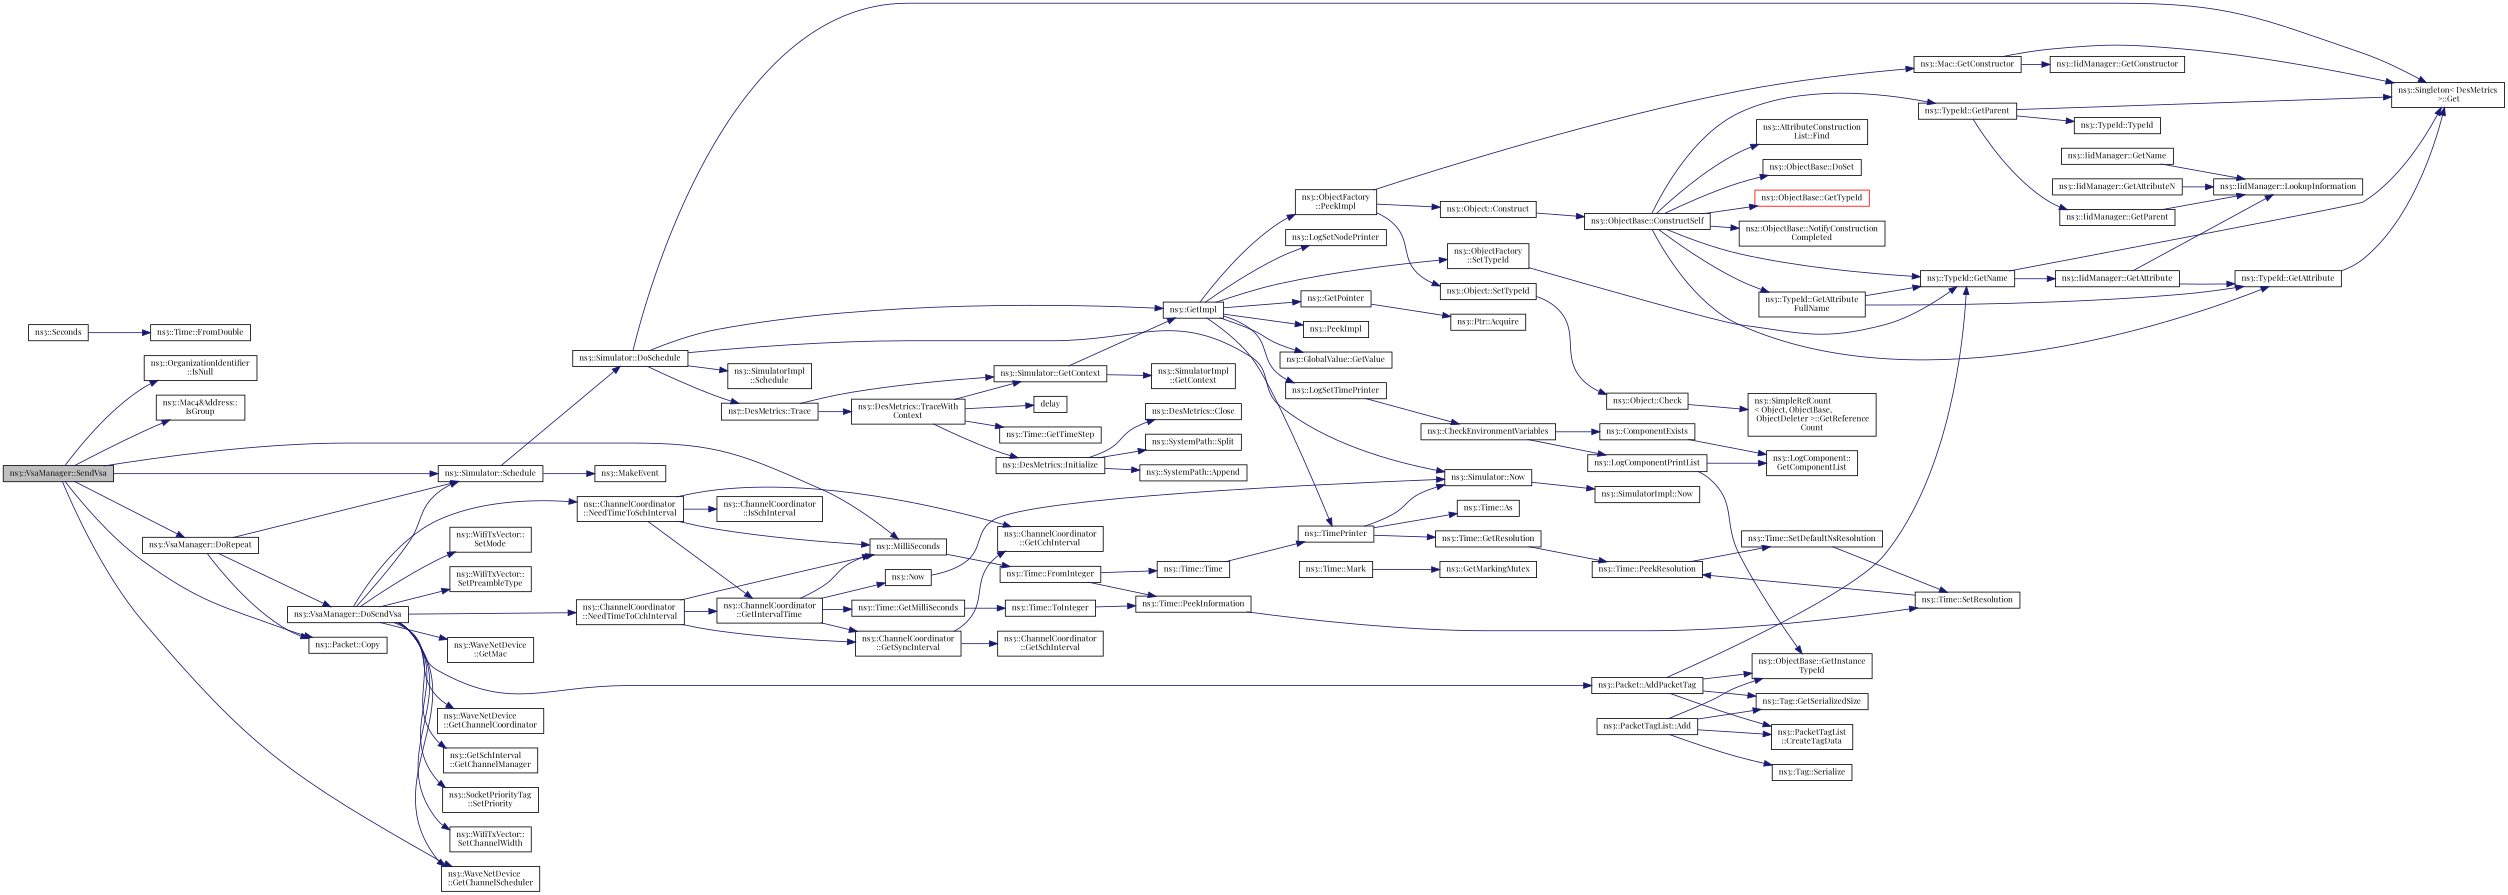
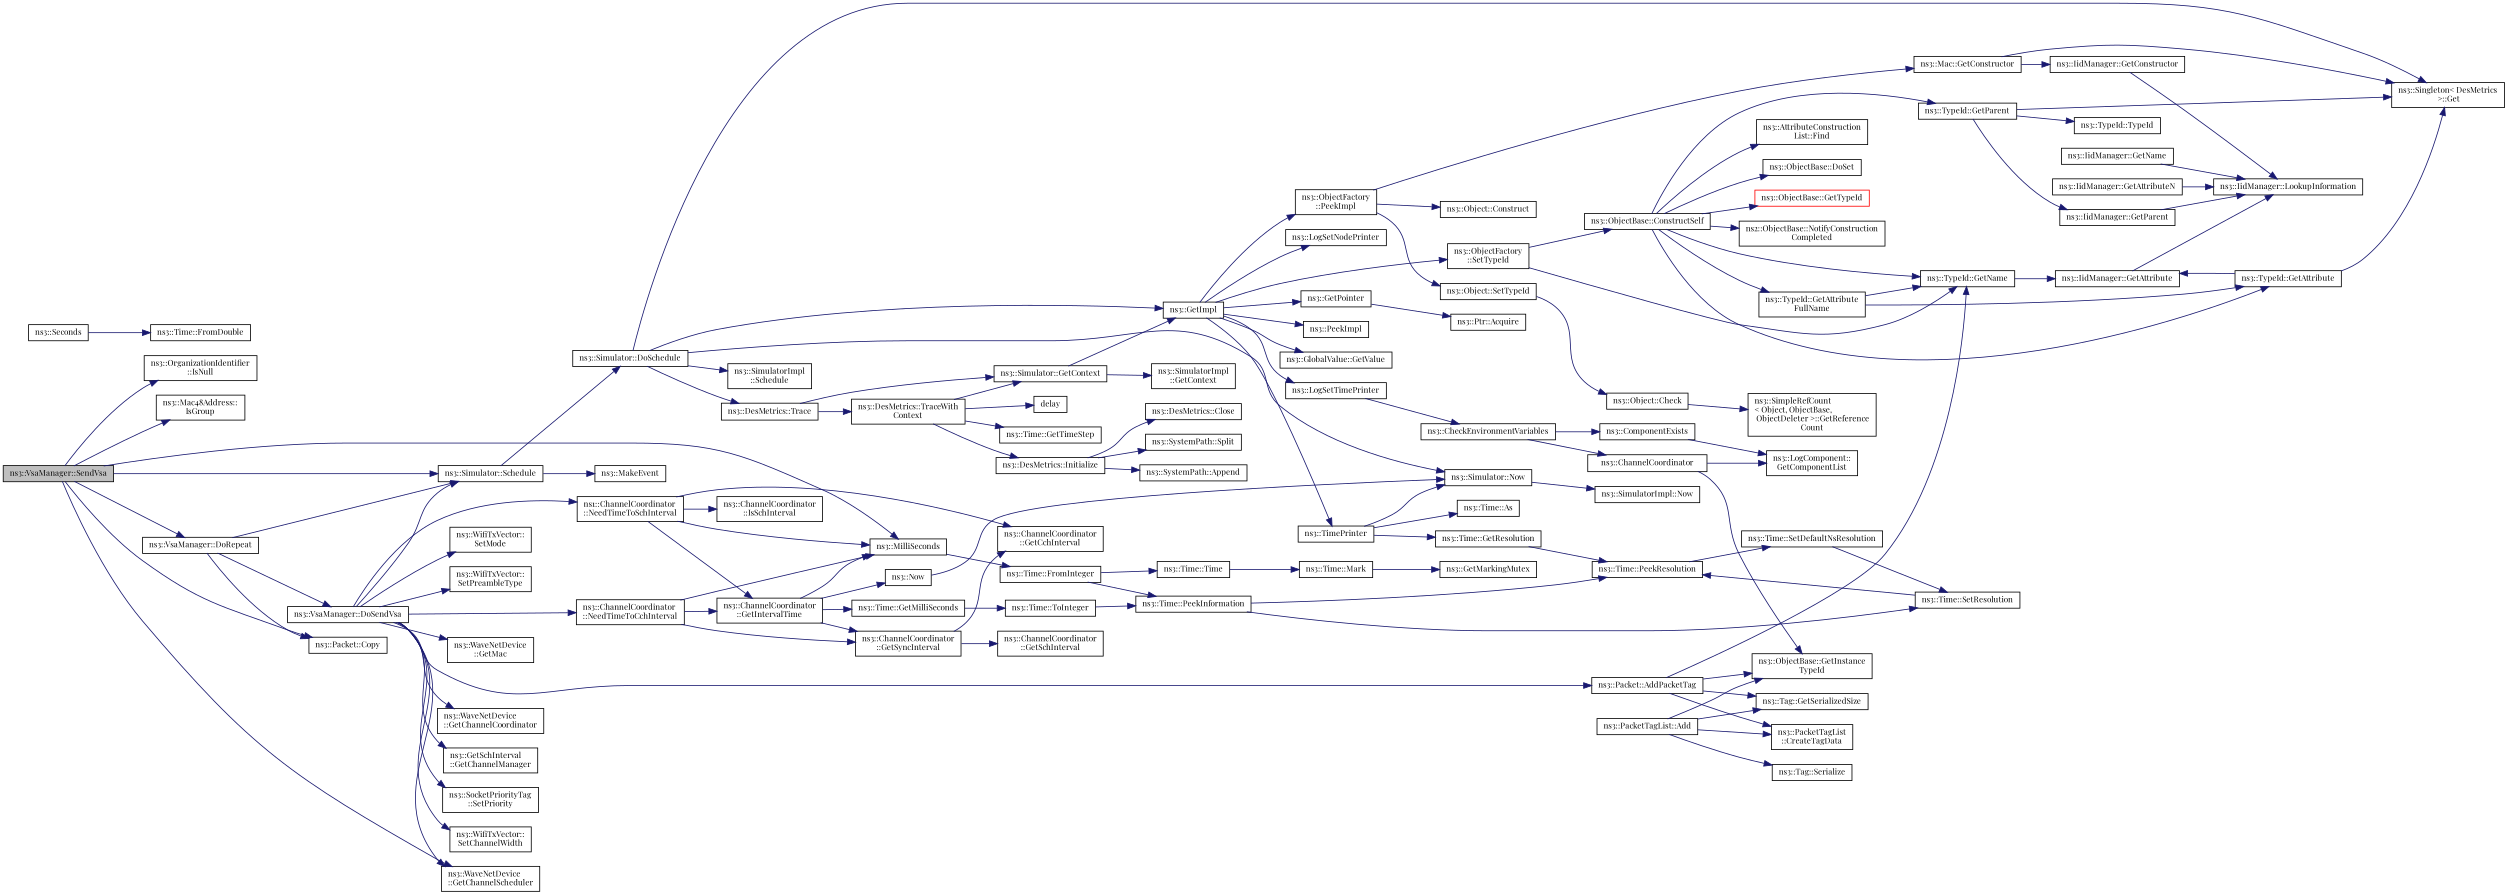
none -> (2201, 122)
(1556, 215) -> (1566, 239)
(2243, 226) -> none
(2203, 284) -> (2211, 273)
(770, 412) -> (770, 412)
(1647, 463) -> (1647, 463)
(1261, 553) -> (1260, 570)
none -> (1425, 596)
